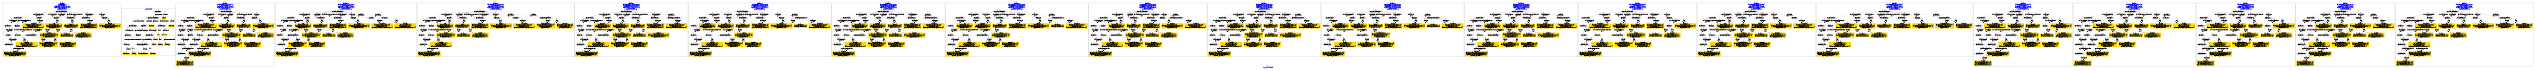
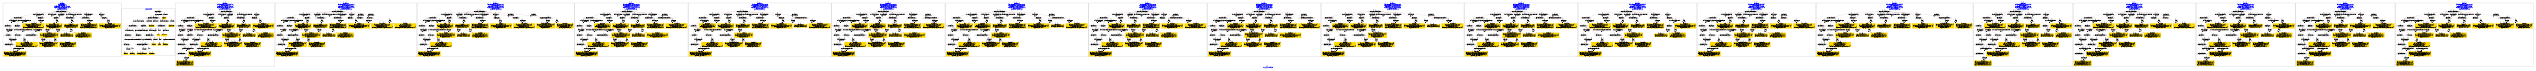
(160, 45) -> (159, 45)
(126, 54) -> (126, 54)
